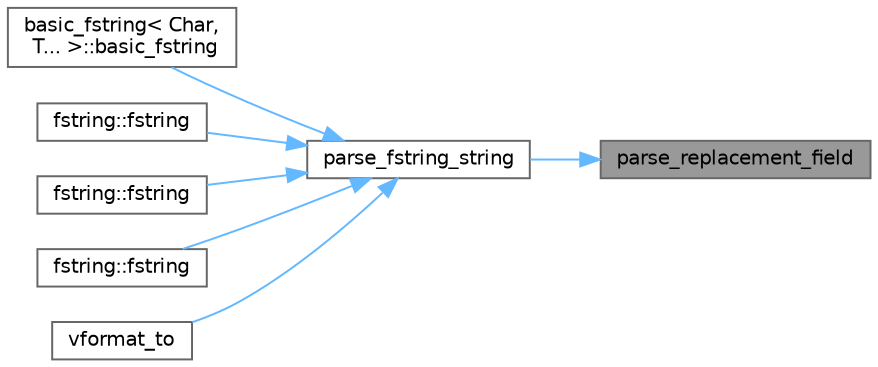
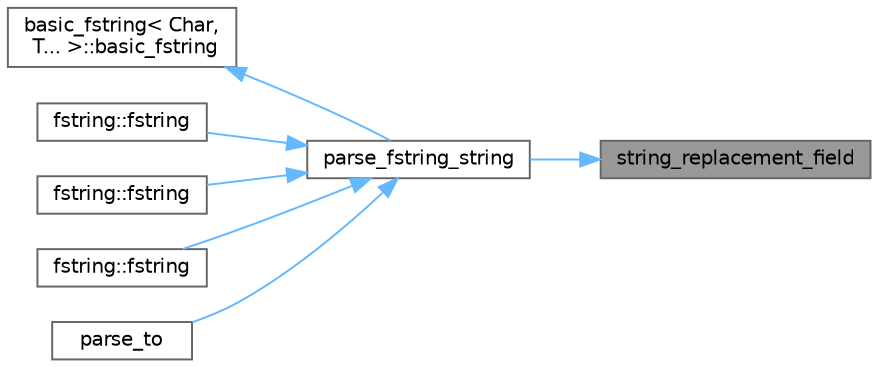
(247, 102) -> (318, 106)
(736, 160) -> (736, 160)
(122, 341) -> (122, 341)
